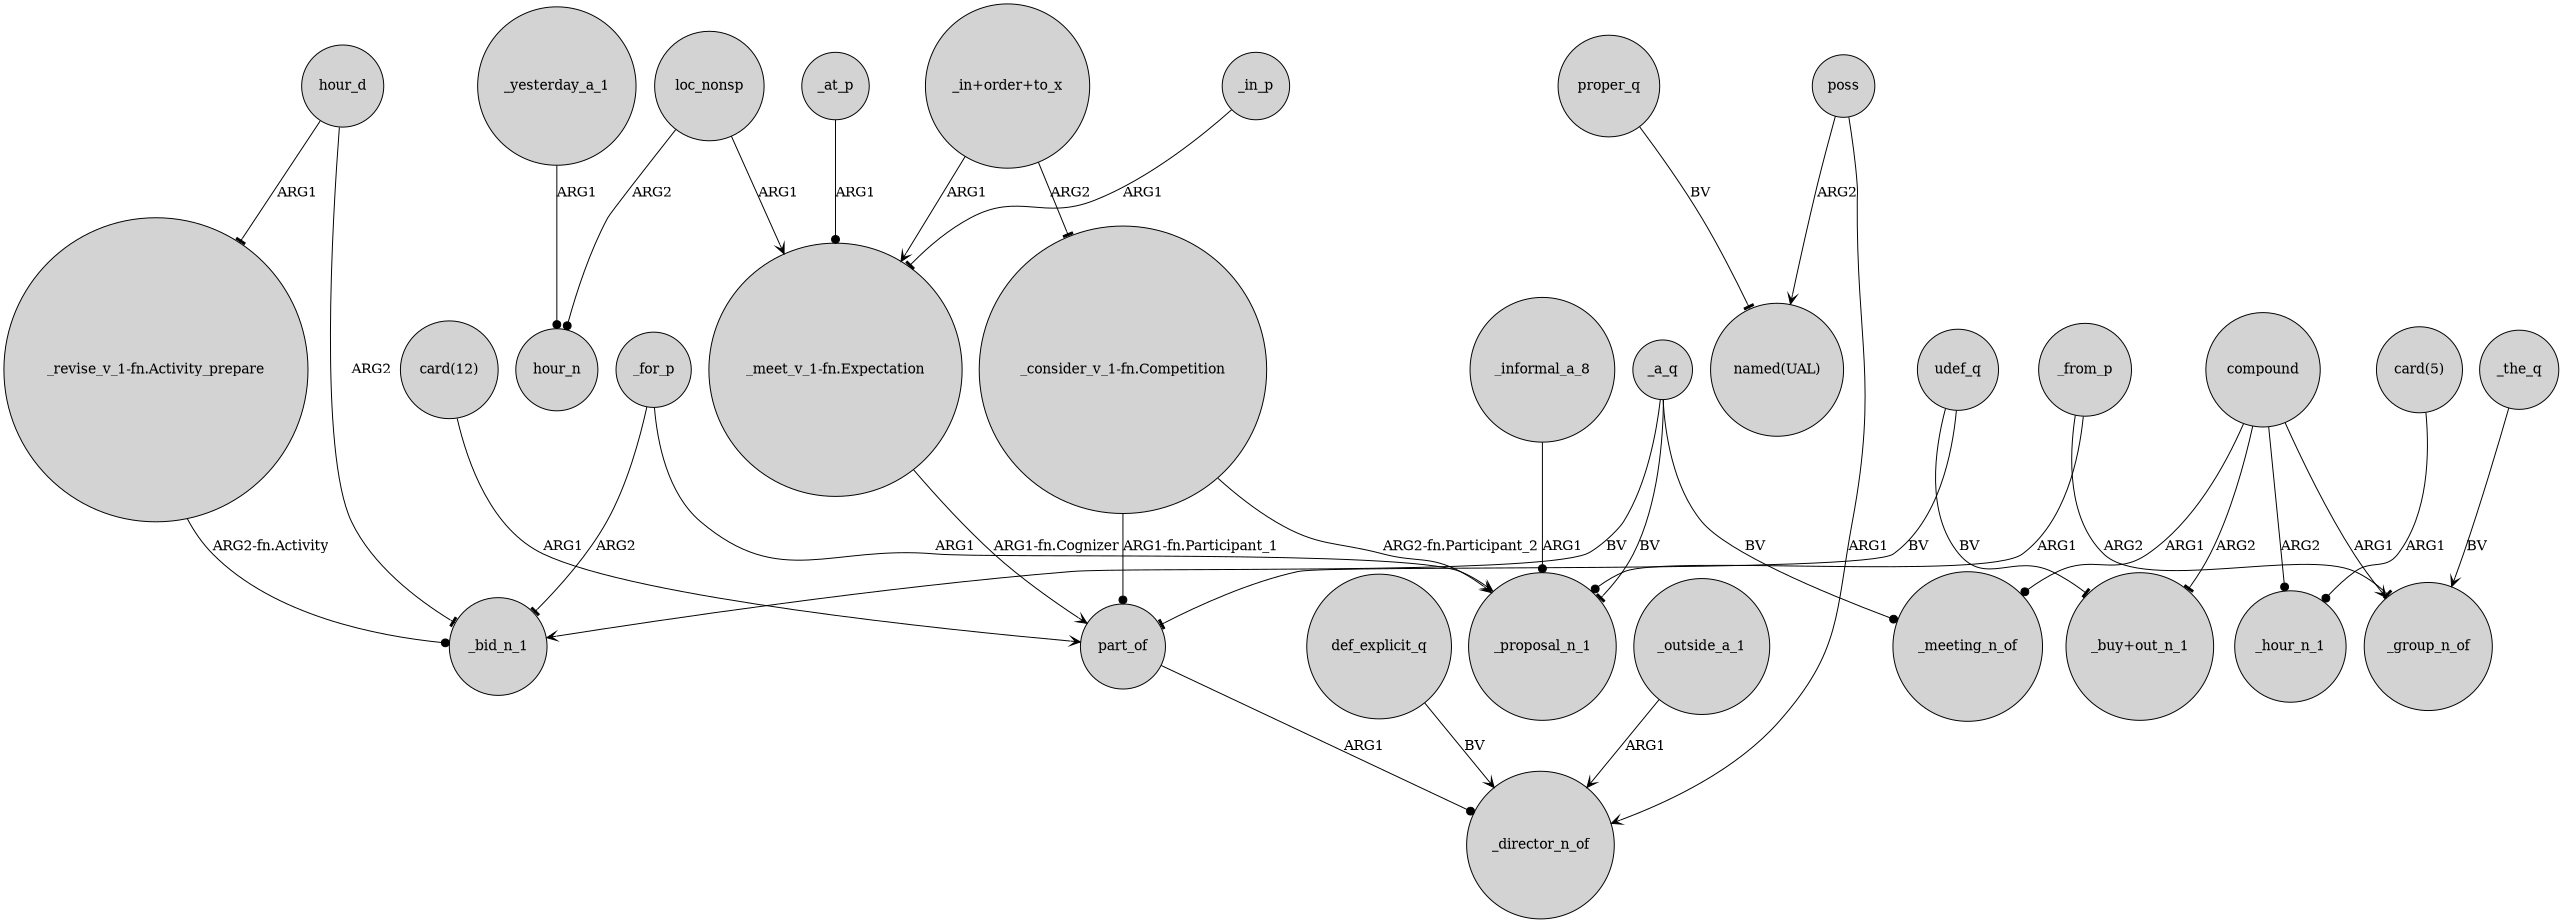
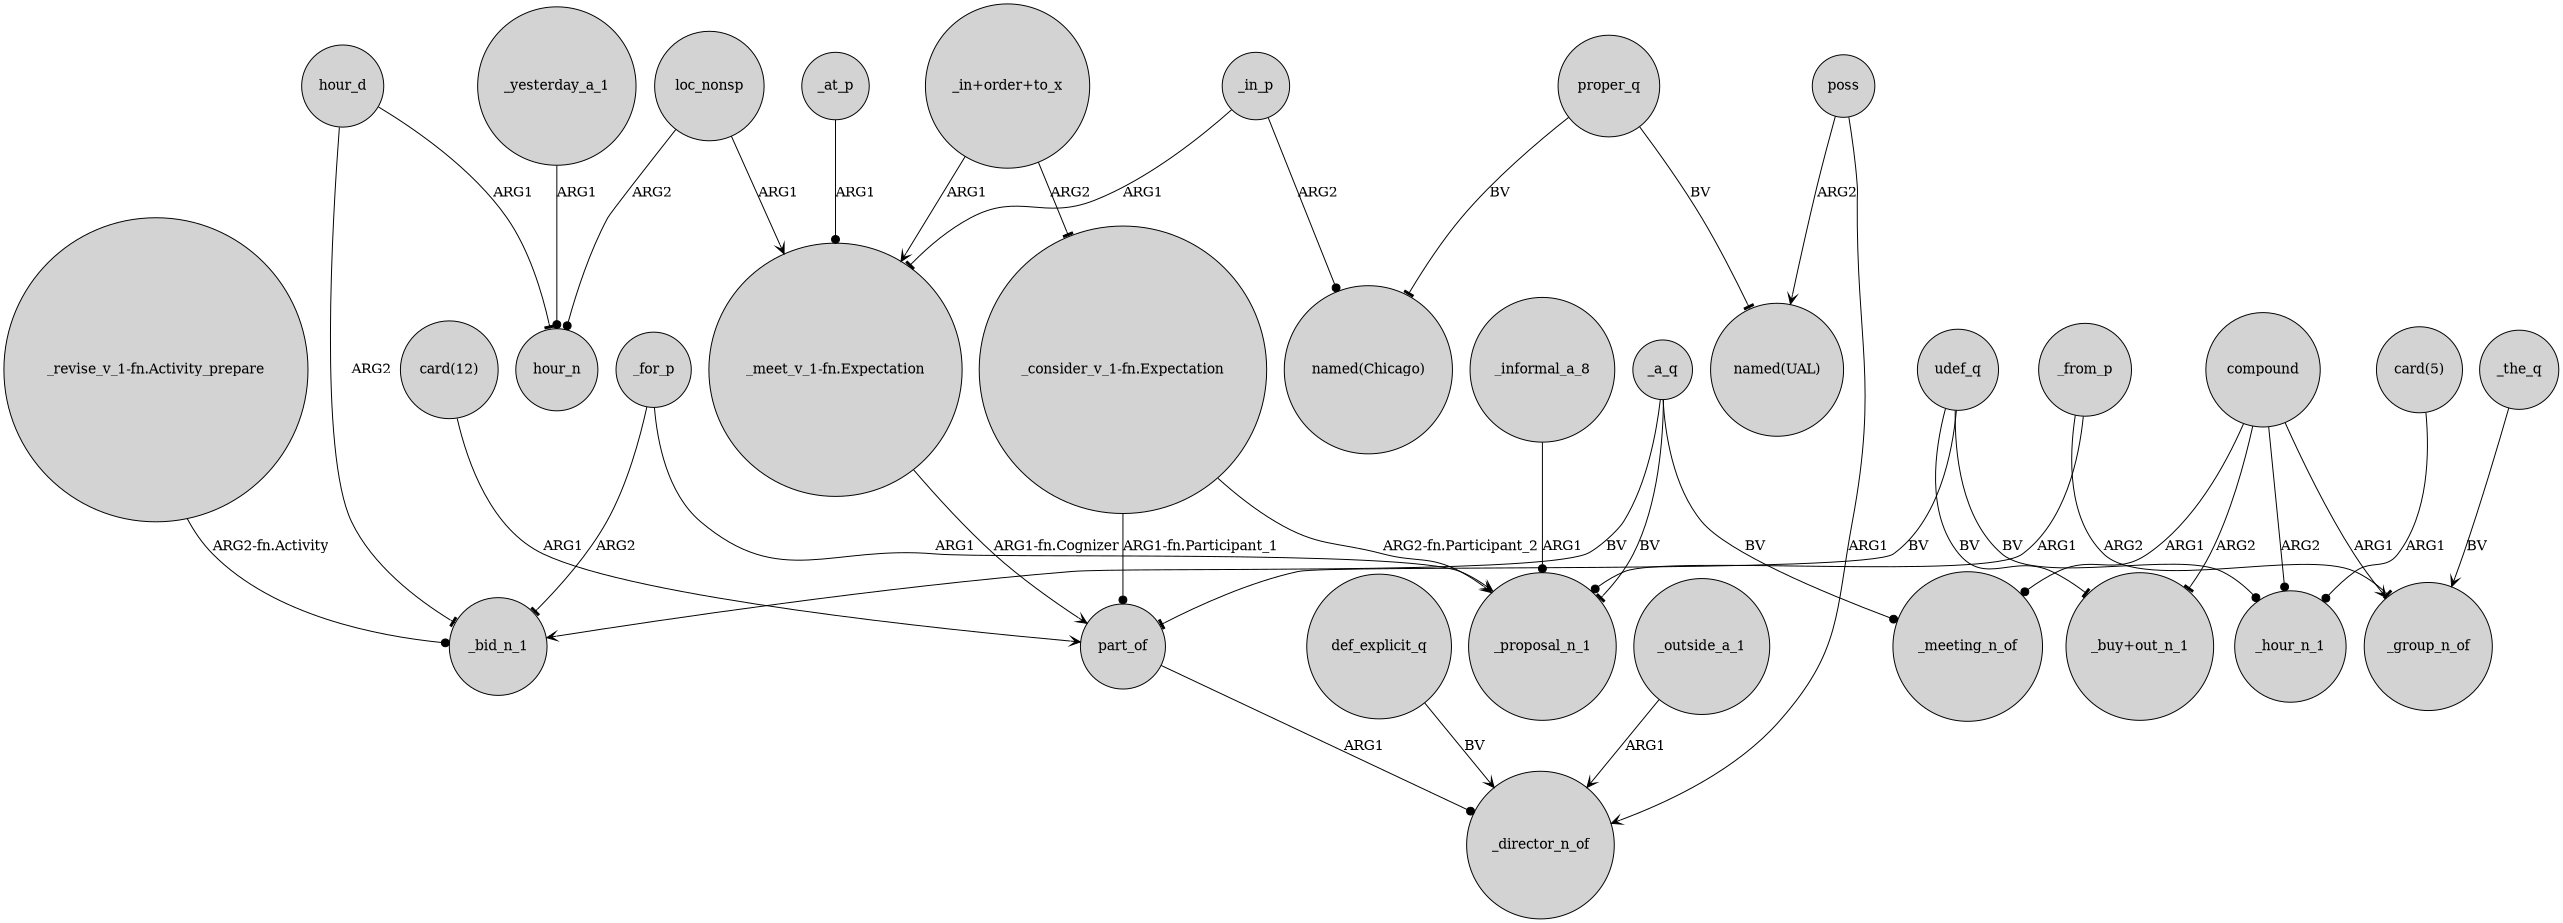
(281, 180) -> (489, 196)
(1123, 370) -> (1123, 370)
none -> (1368, 370)
none -> (1996, 547)
